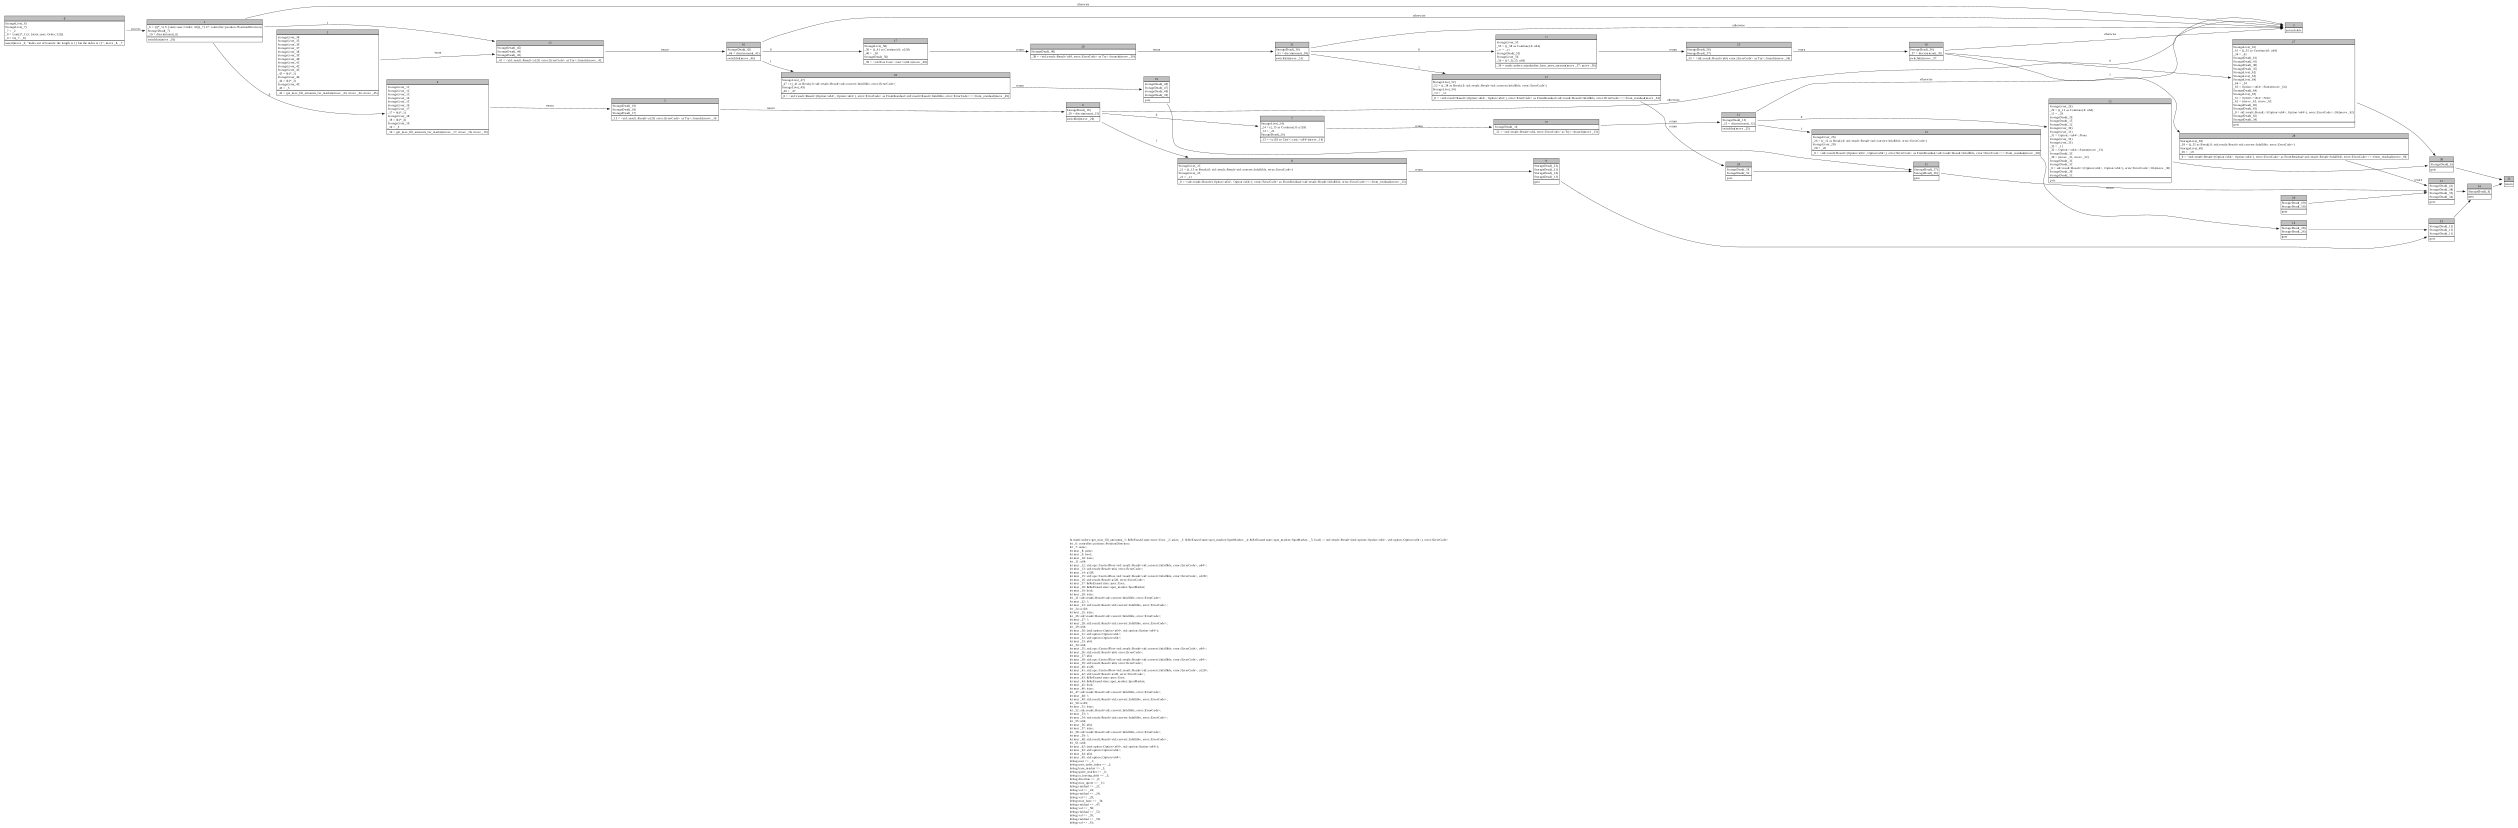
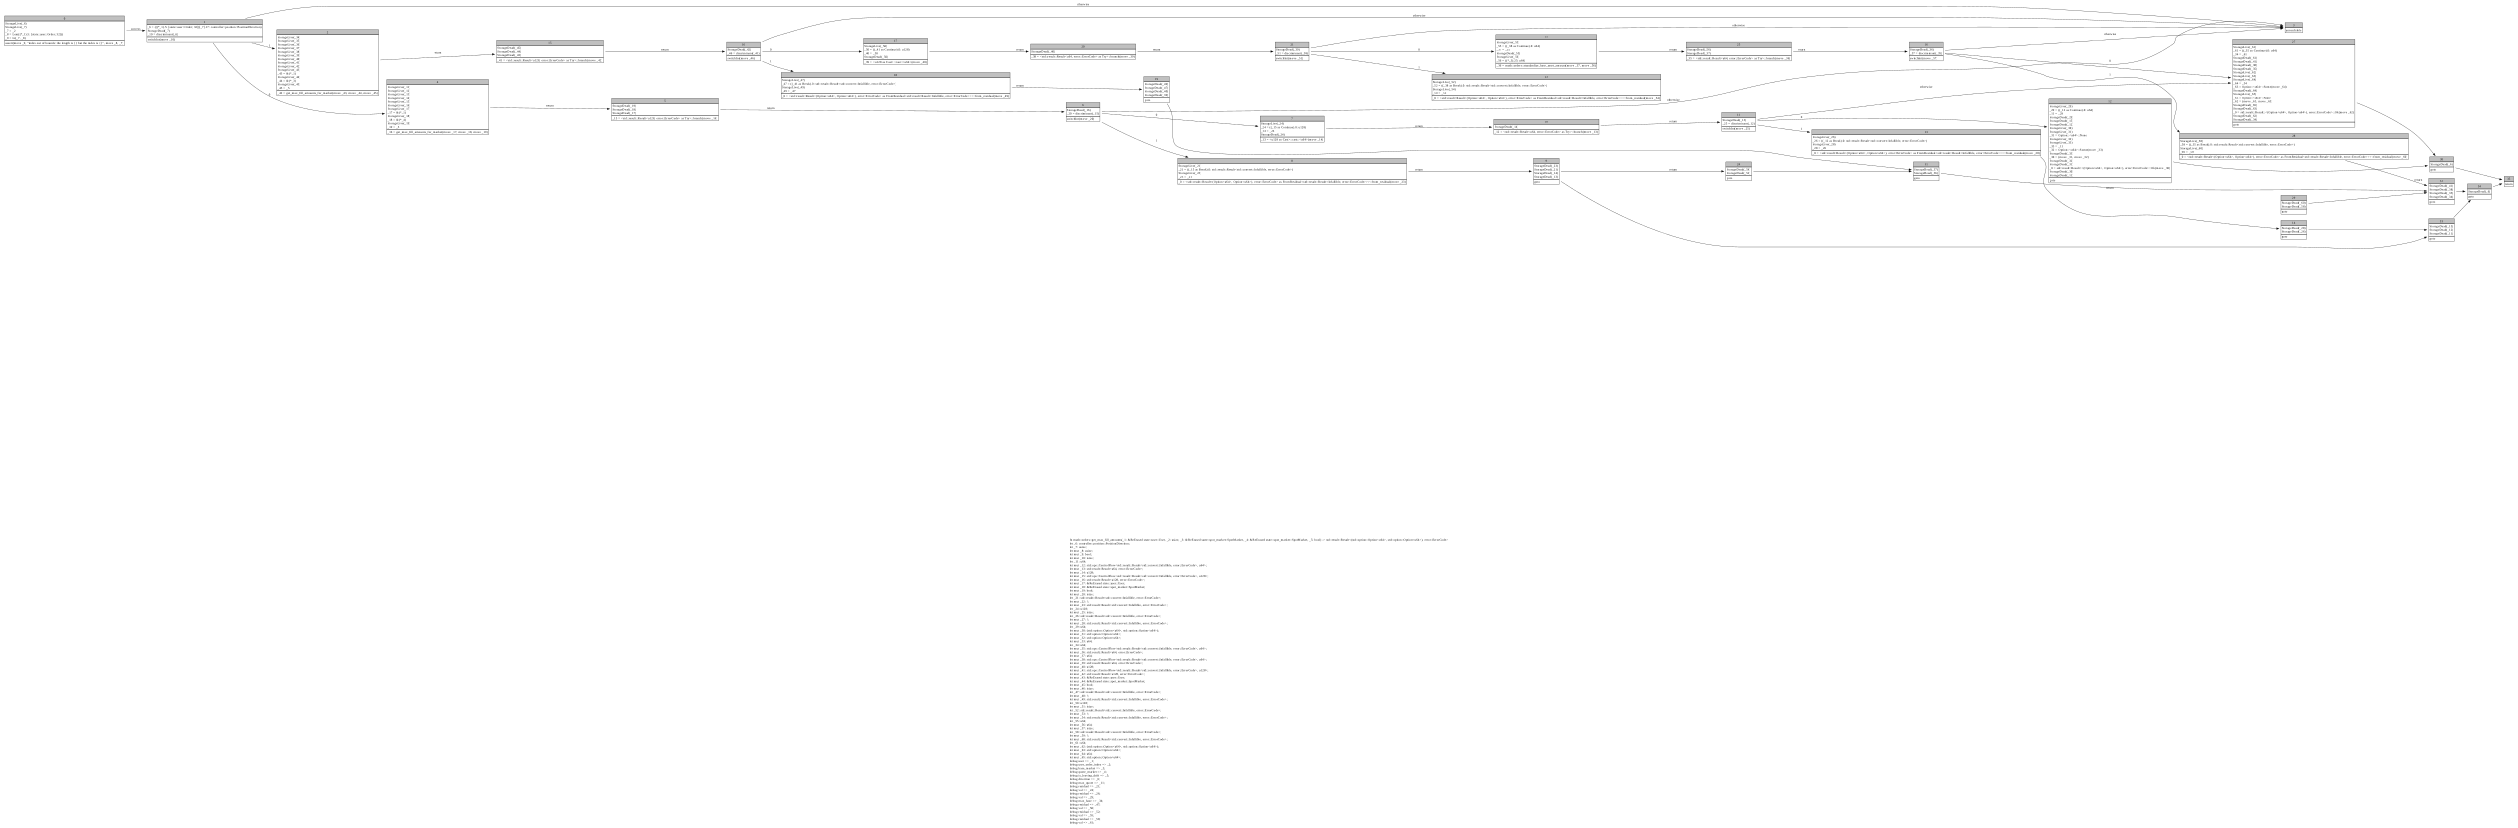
(379, 26) -> (262, 46)
(2035, 81) -> (1992, 92)
(1676, 138) -> (1641, 171)
